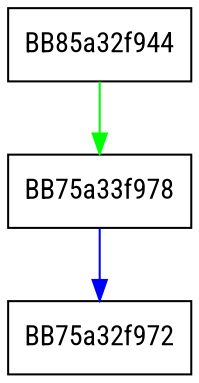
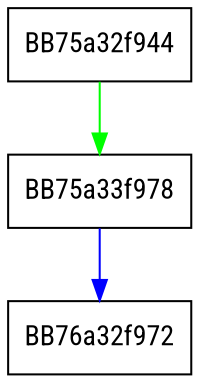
(100, 45) -> (100, 45)
(100, 338) -> (100, 338)
